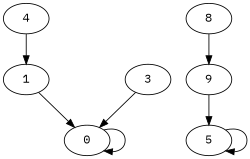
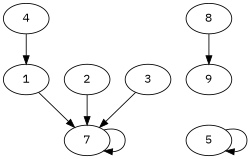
none -> (87, 80)
(209, 106) -> none
(87, 140) -> (87, 140)
